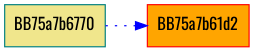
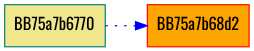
(198, 26) -> (198, 26)
